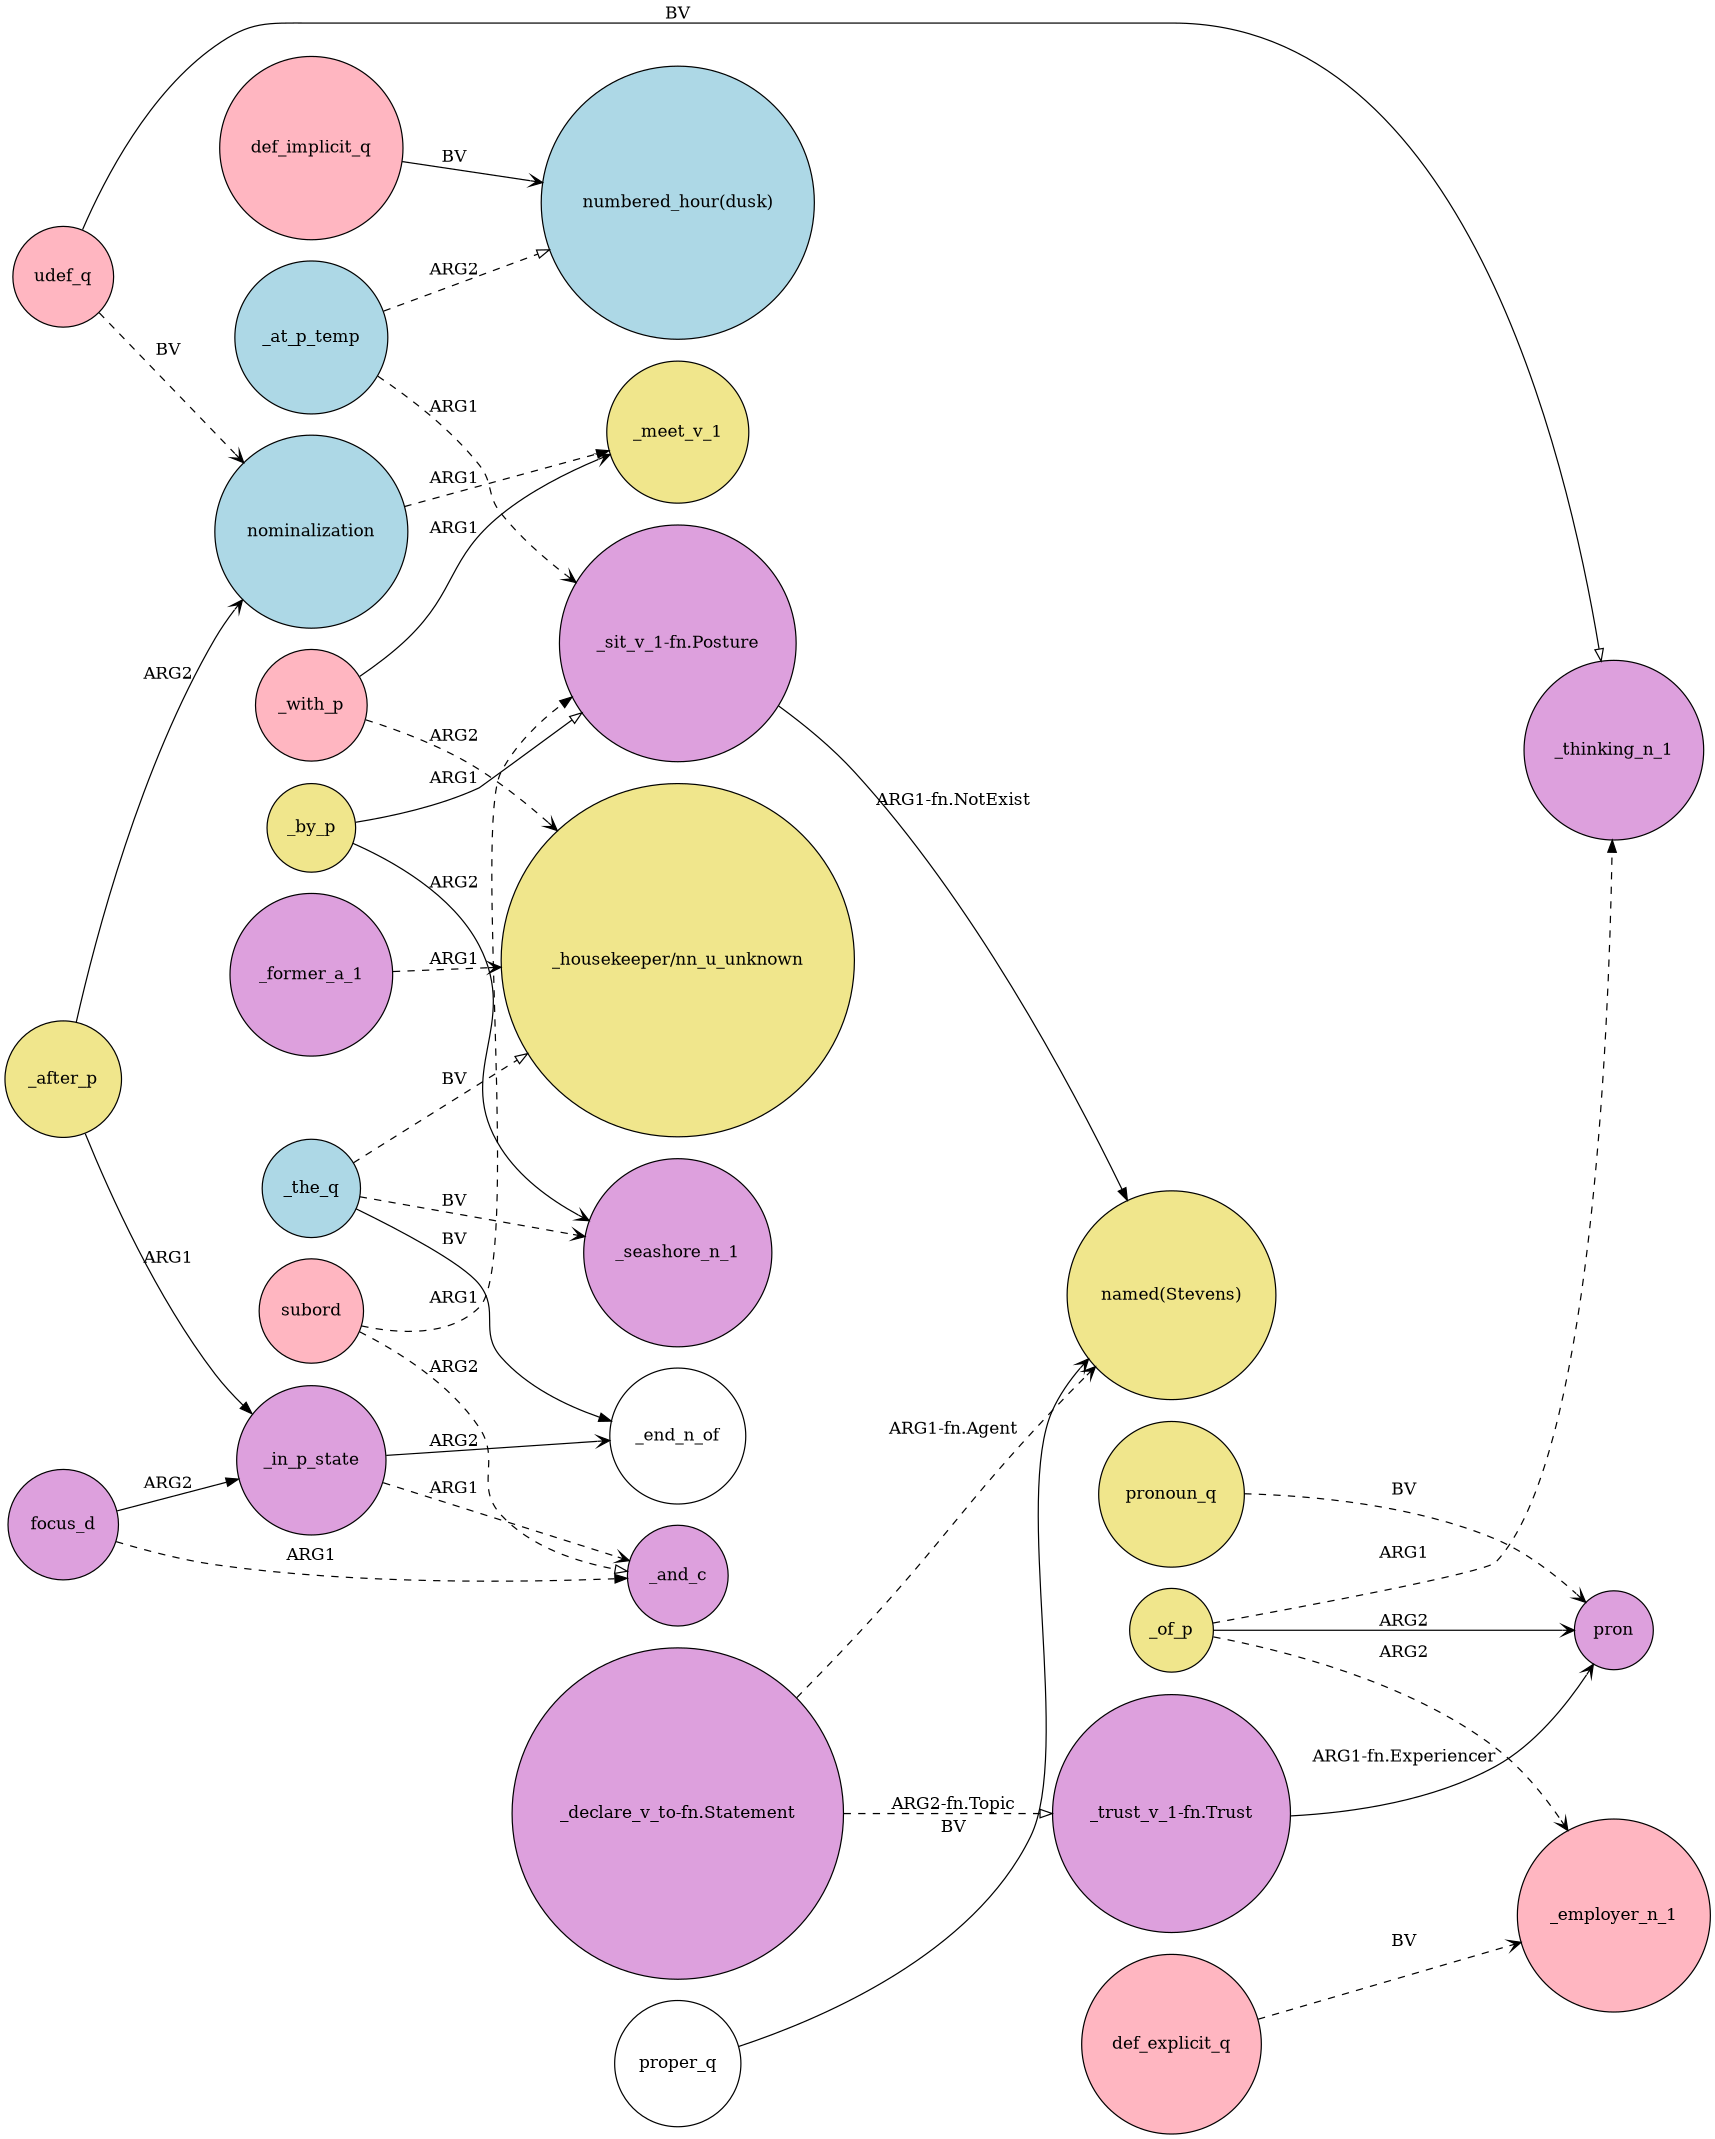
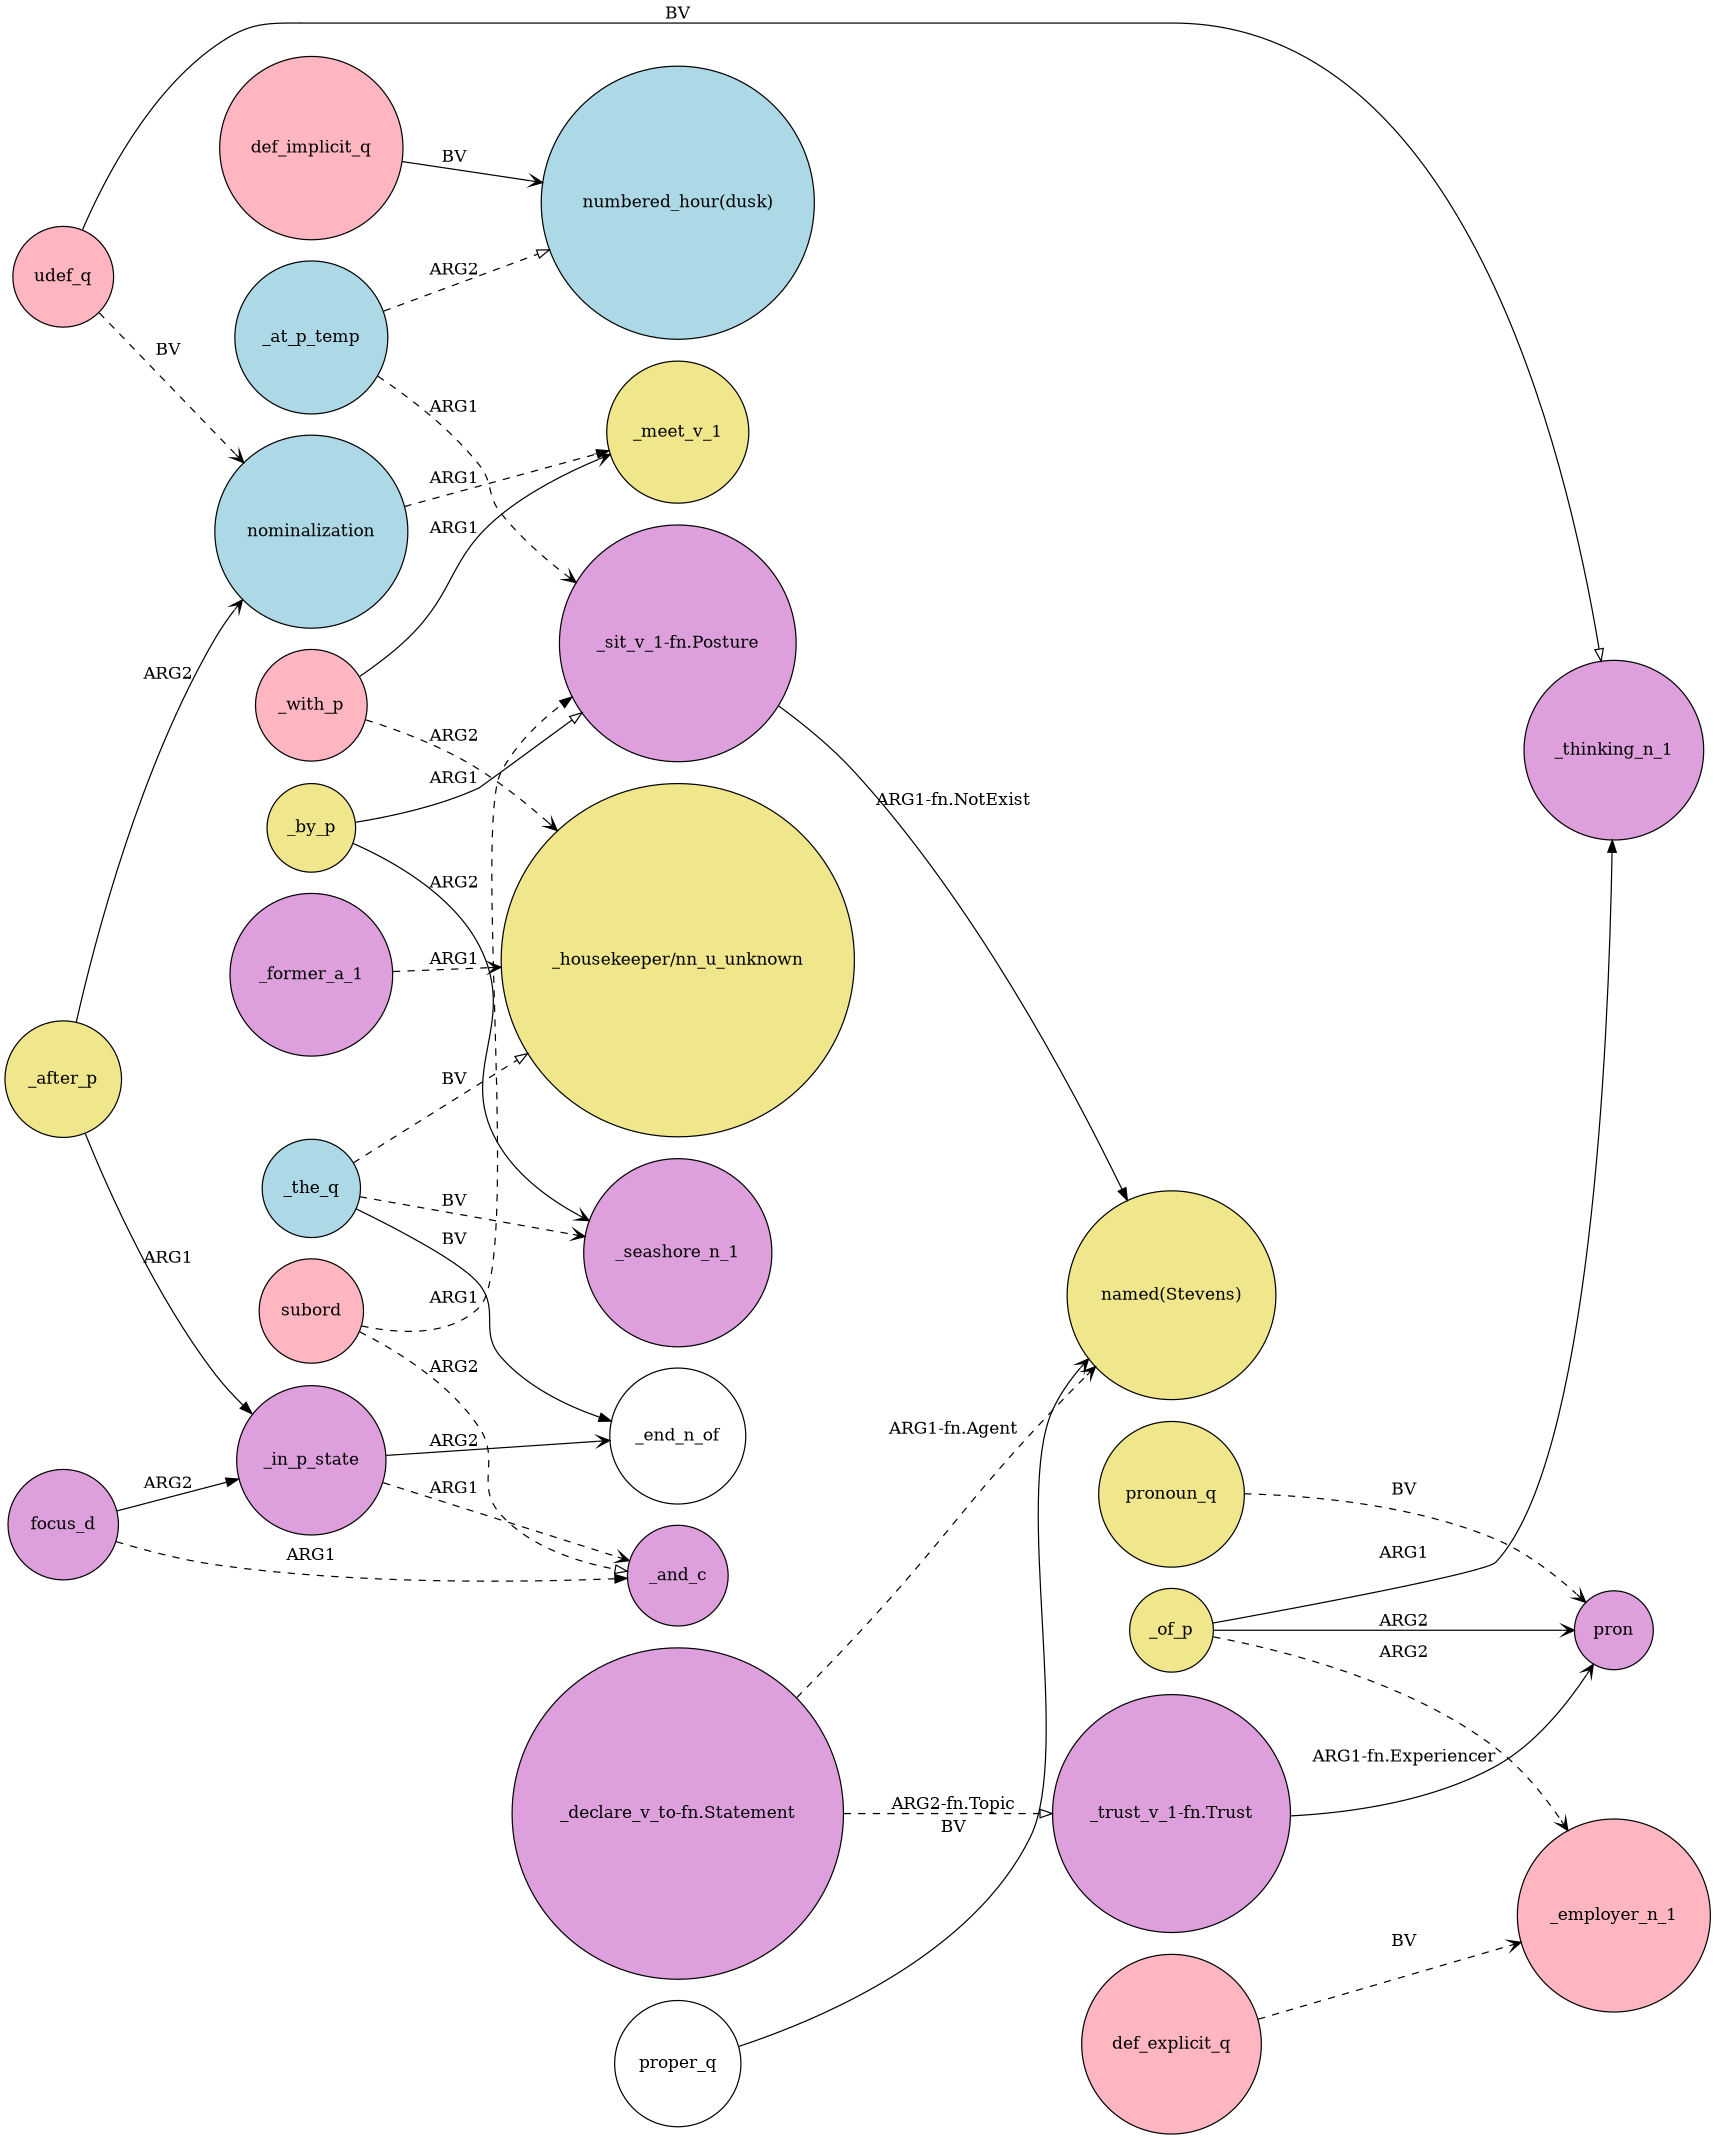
(1570, 1359) -> (1570, 1359)
